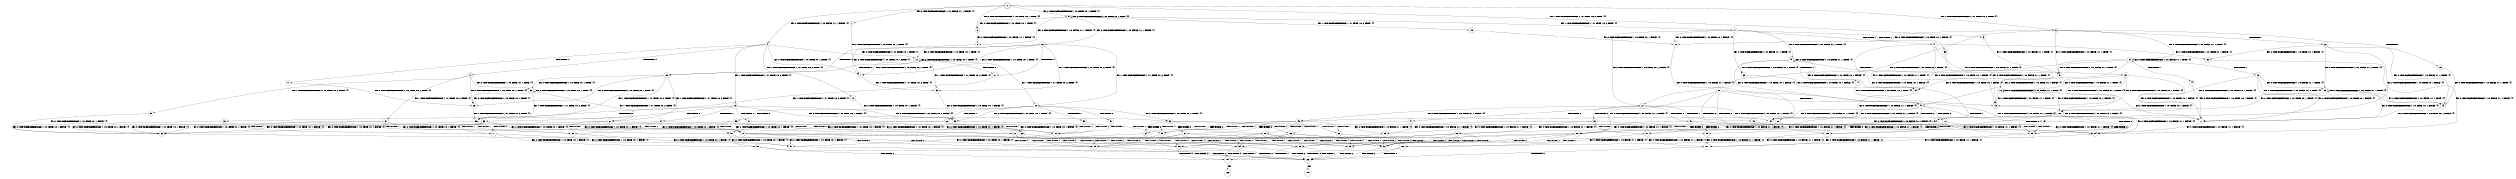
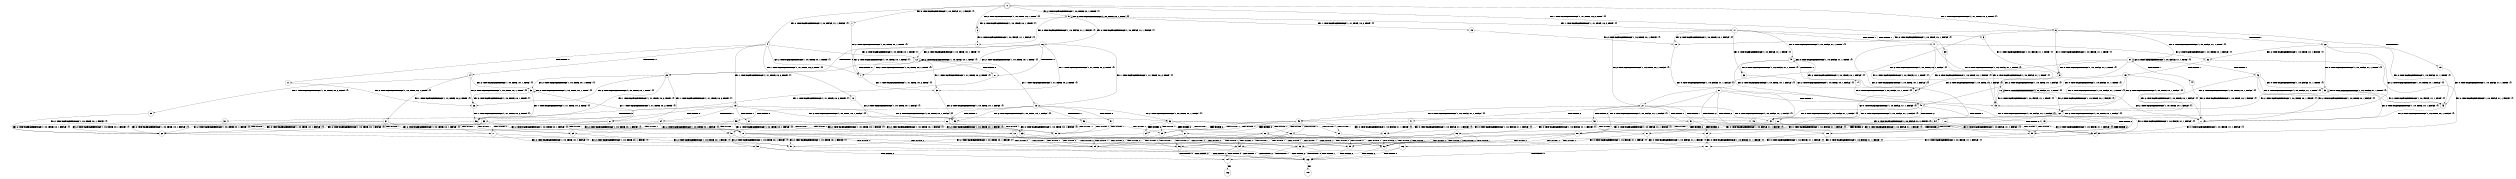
(1949, 72) -> (2168, 69)
(1935, 110) -> none
